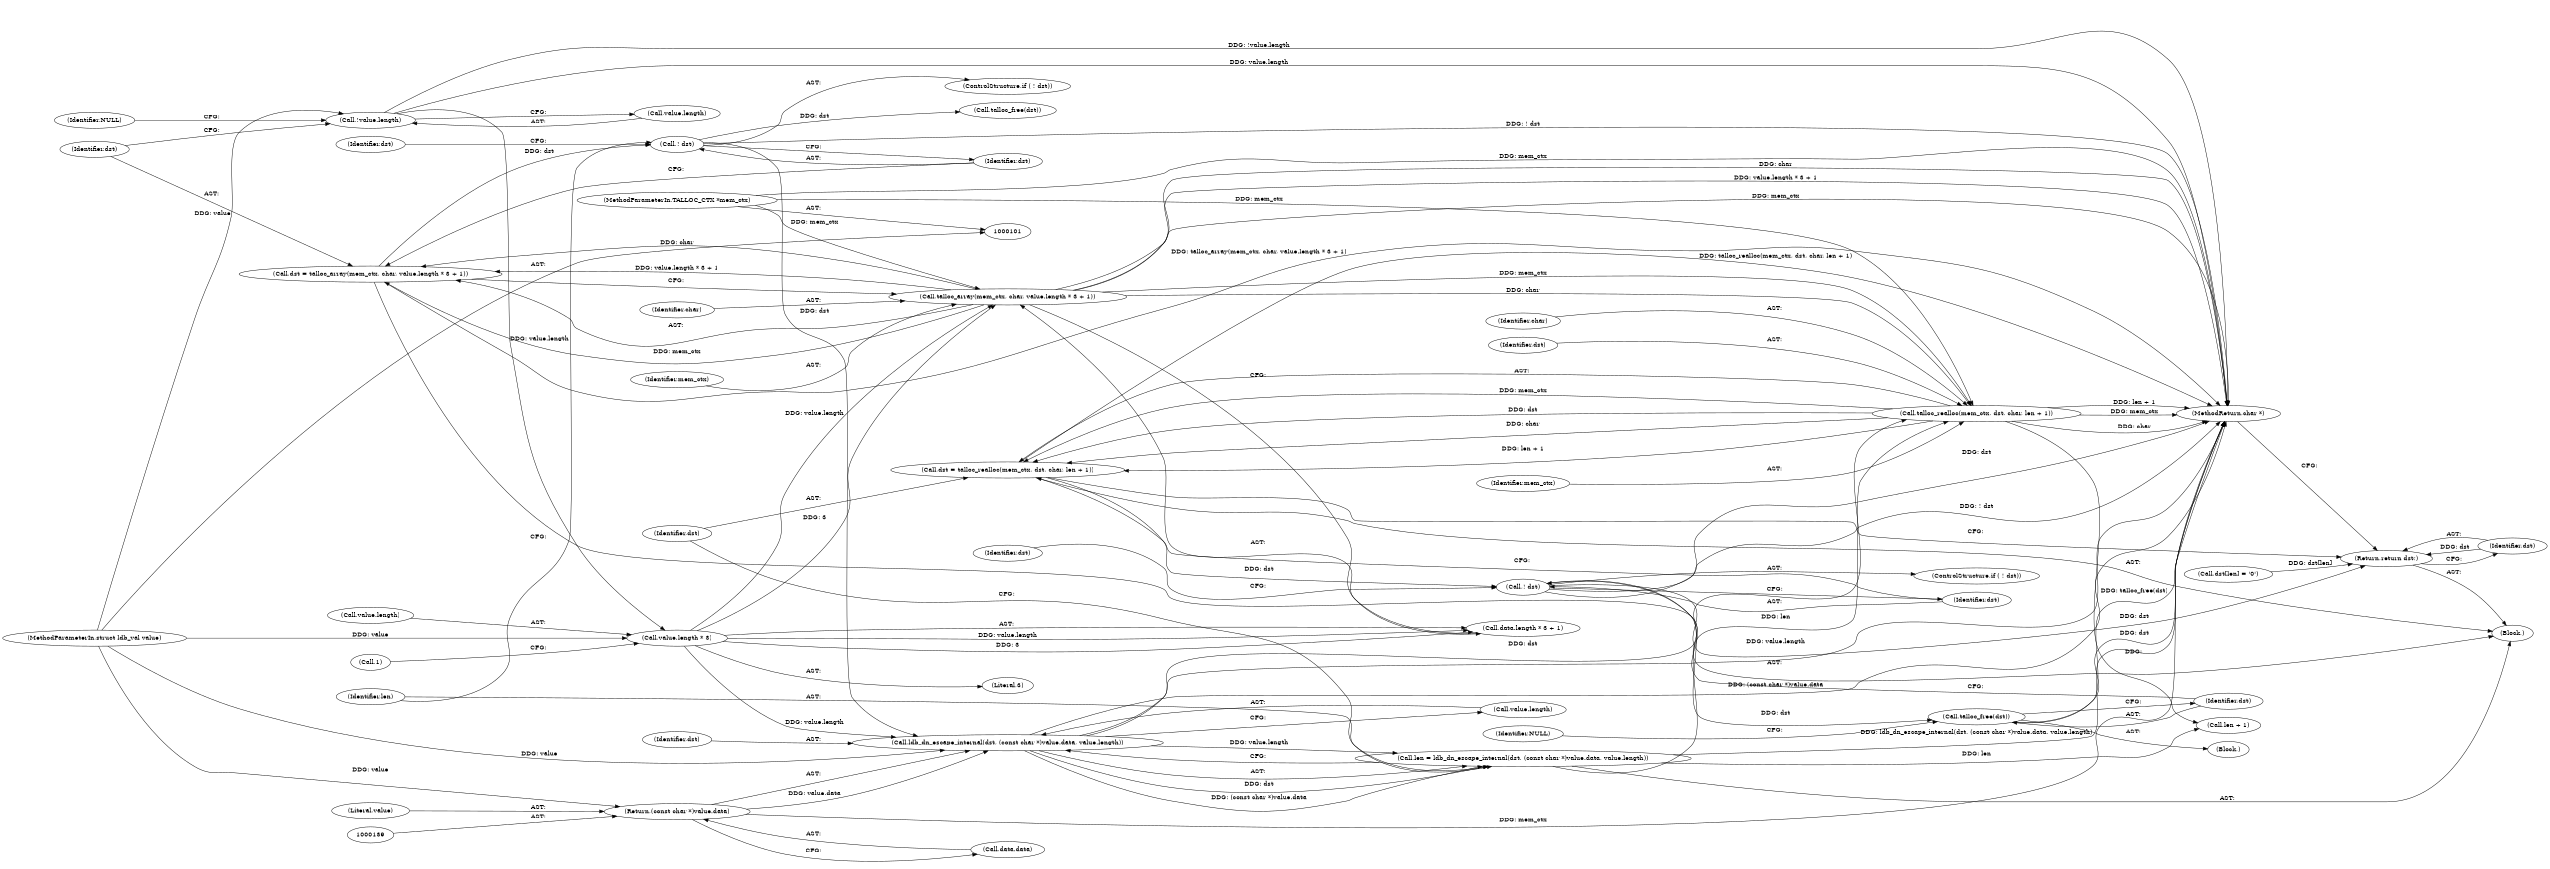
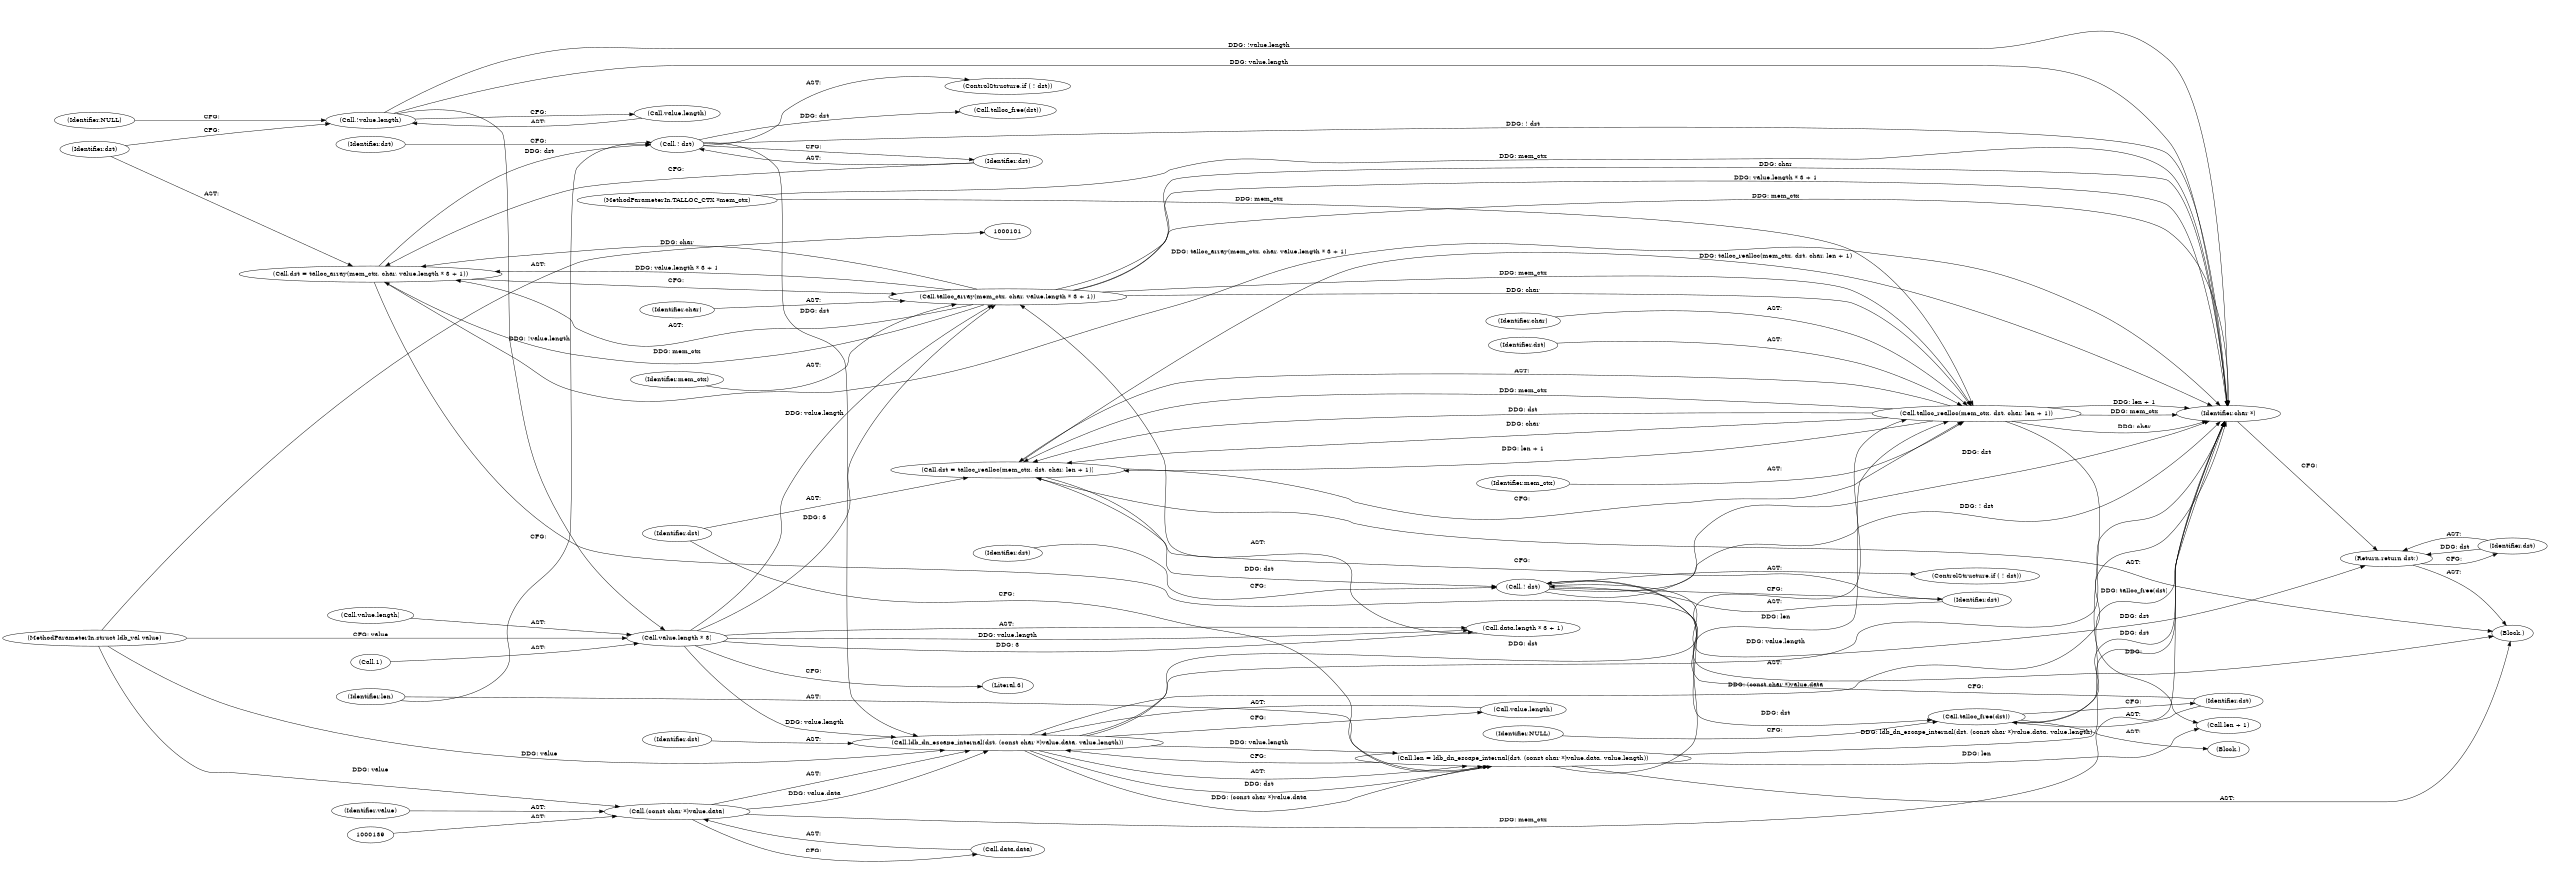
(859, 218) -> none
(862, 254) -> none
(190, 331) -> none
(540, 339) -> (540, 339)
(2228, 414) -> (2228, 414)
(1282, 459) -> none
(1692, 521) -> (1548, 516)
(2228, 574) -> none
(371, 635) -> (371, 635)
(540, 648) -> (540, 648)
(815, 671) -> (815, 671)
(371, 811) -> (371, 811)
(677, 812) -> (677, 812)
